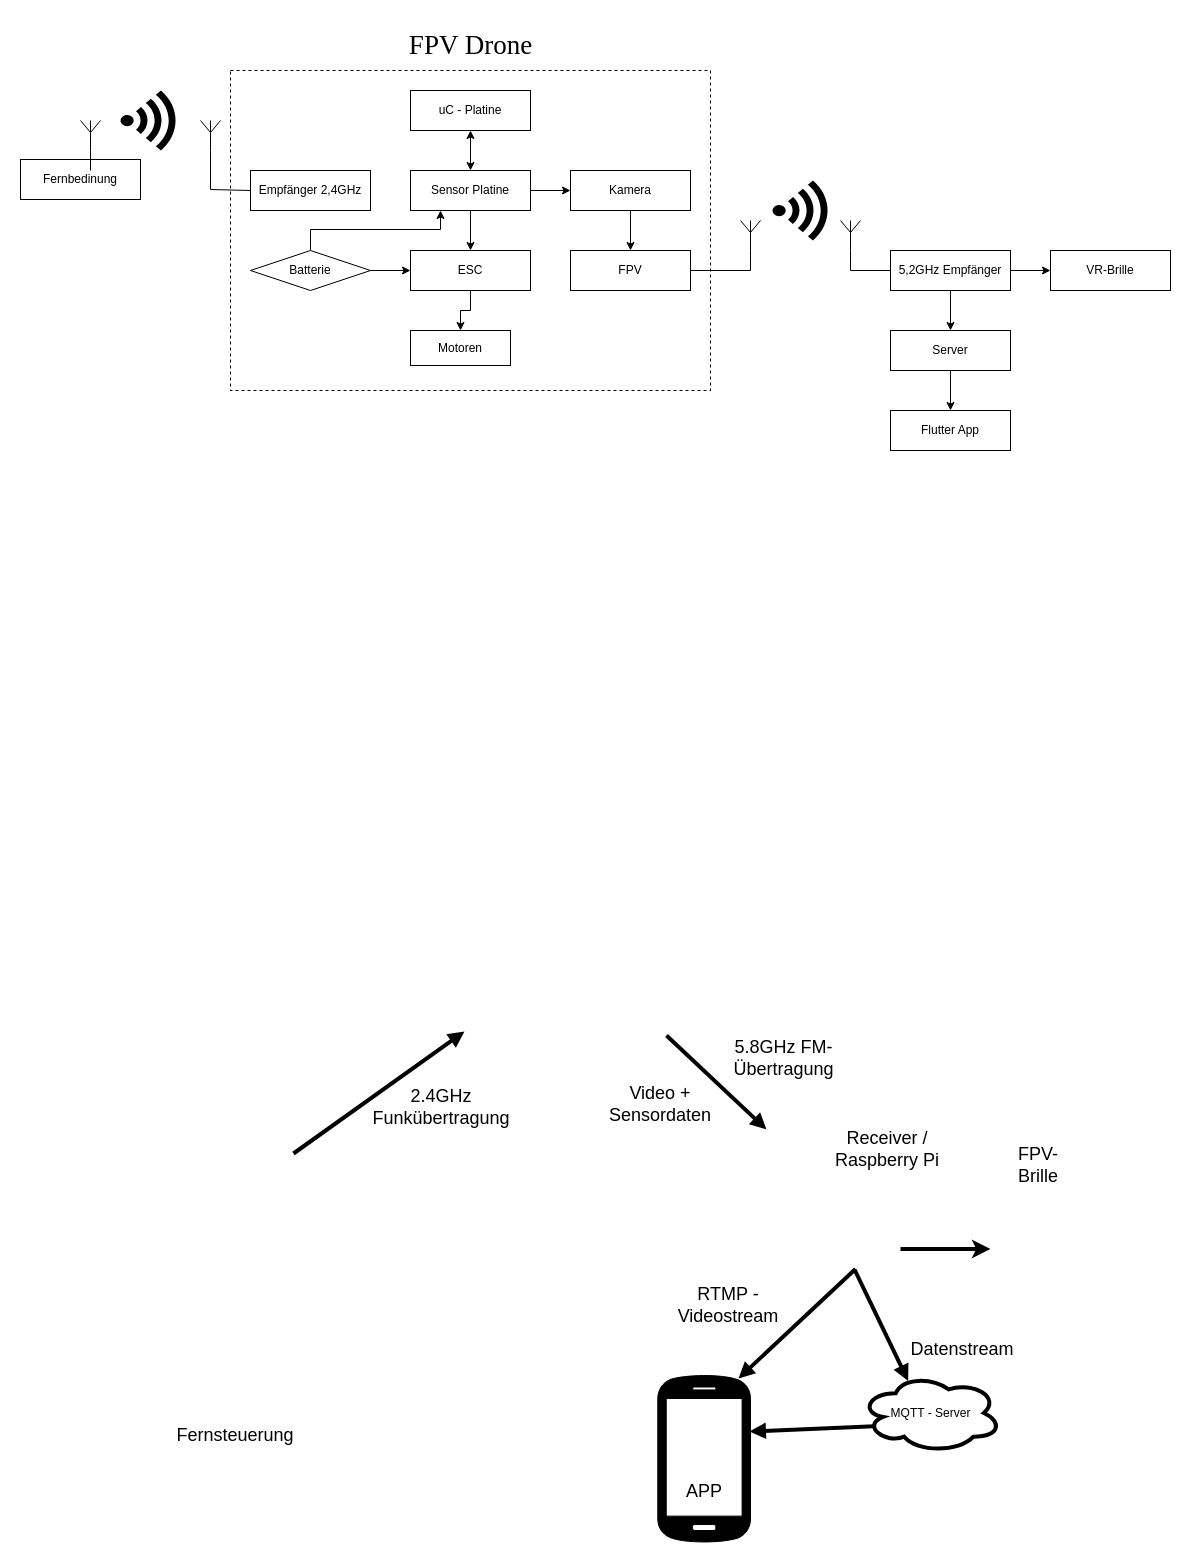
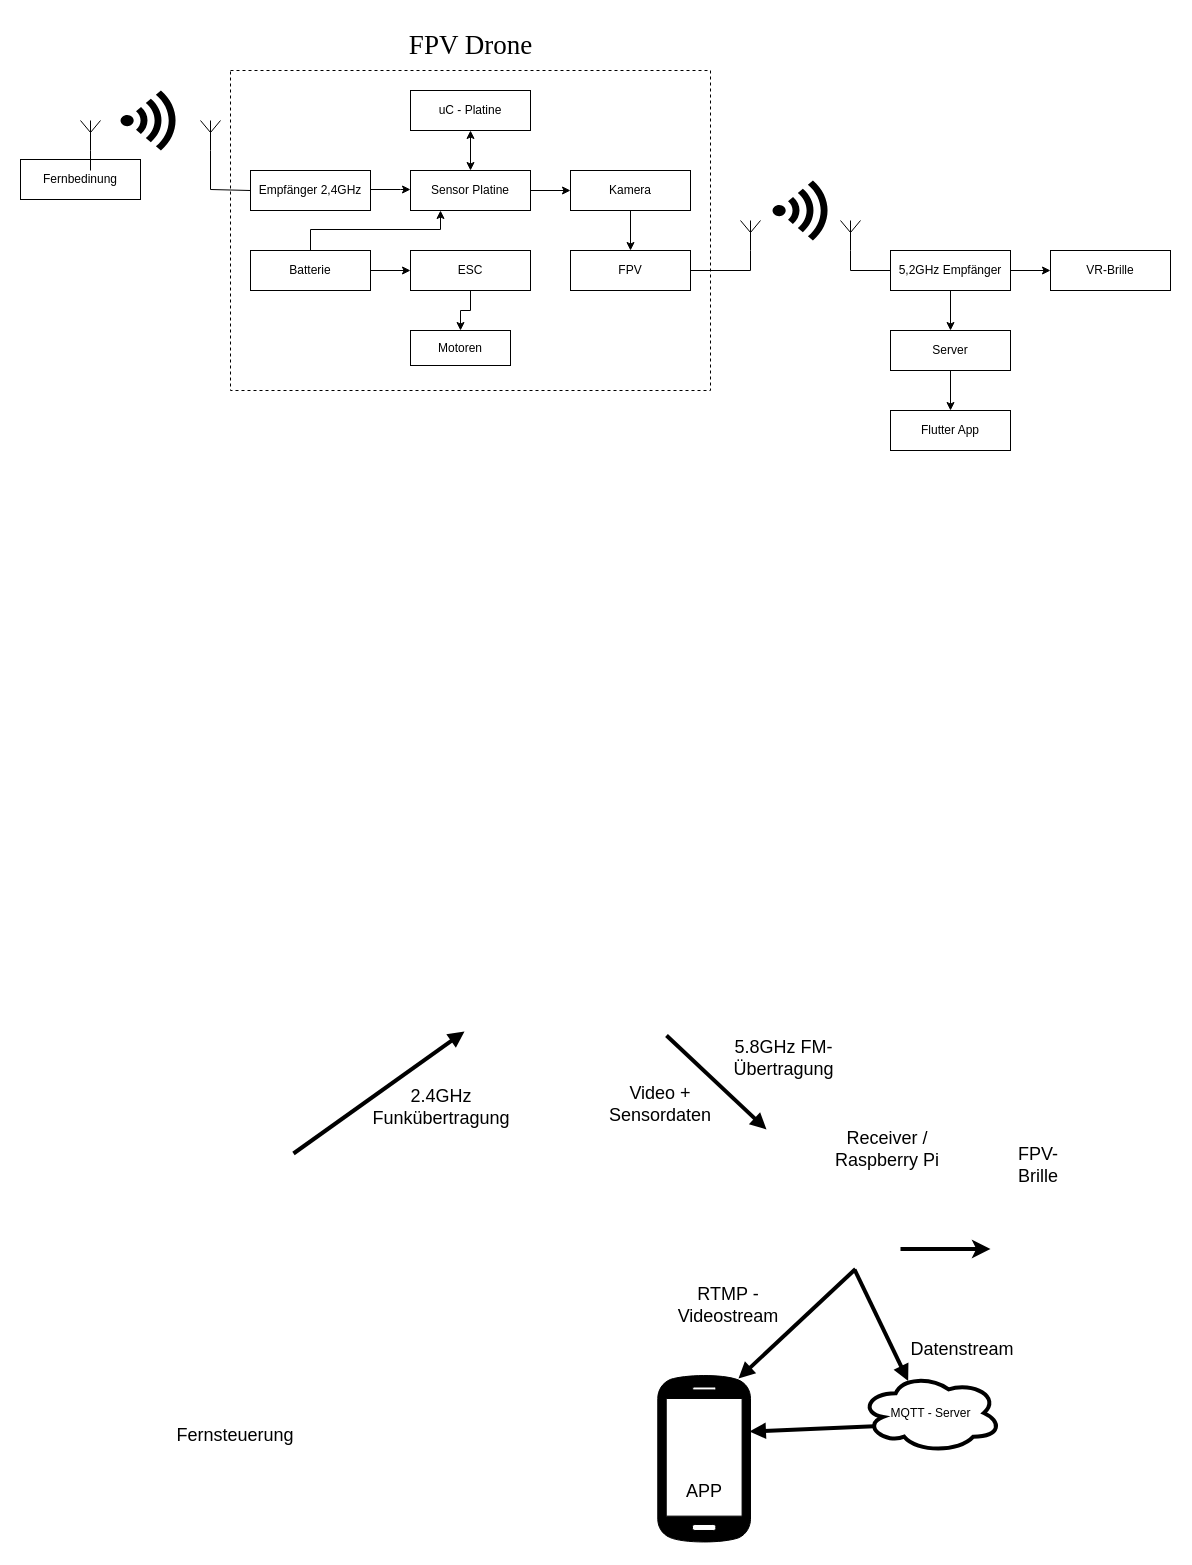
none -> (387, 190)
(471, 227) -> none
(311, 271) -> (311, 271)
